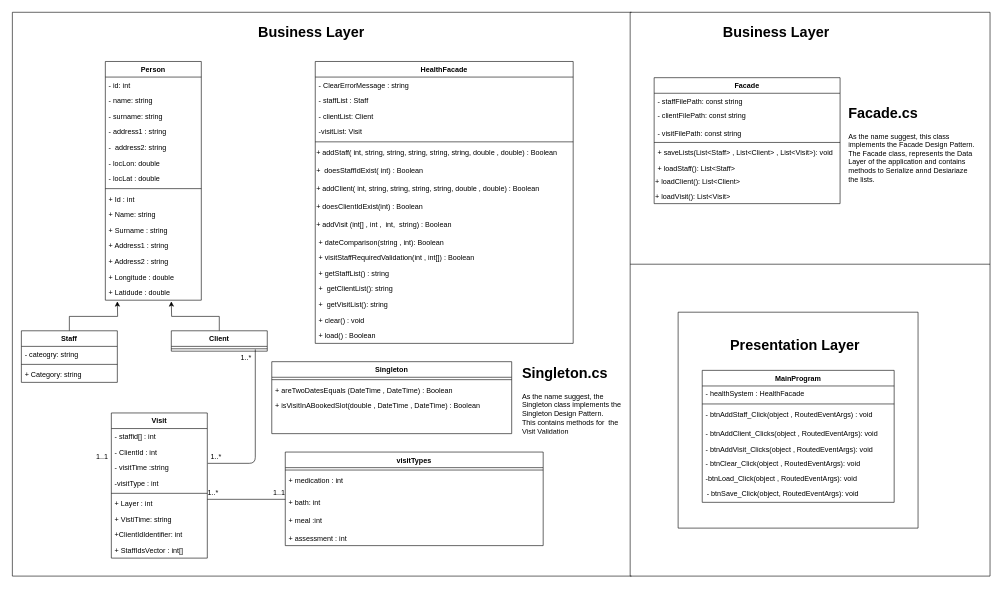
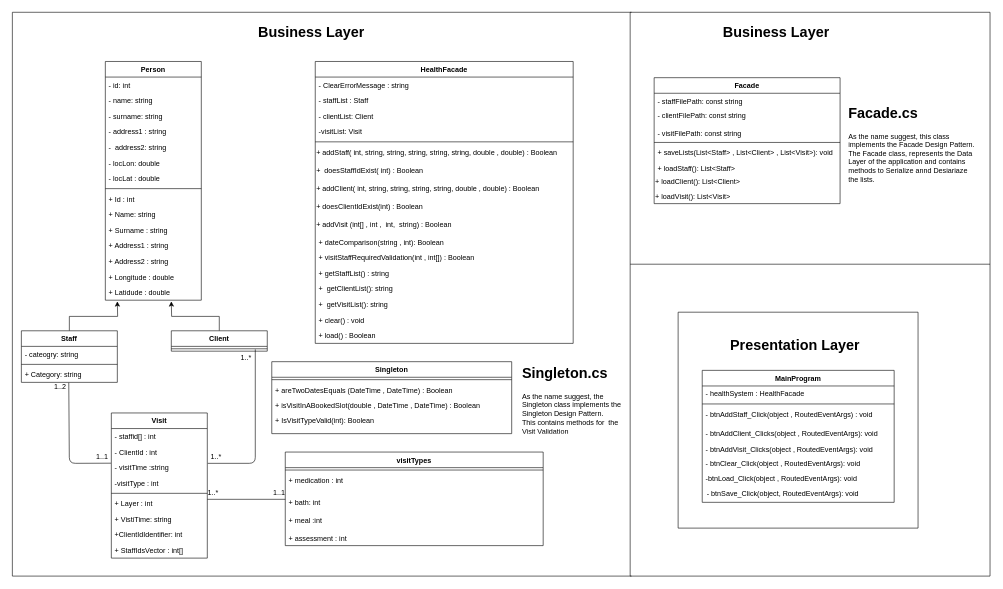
none -> (60, 387)
none -> (335, 420)
none -> (69, 442)
